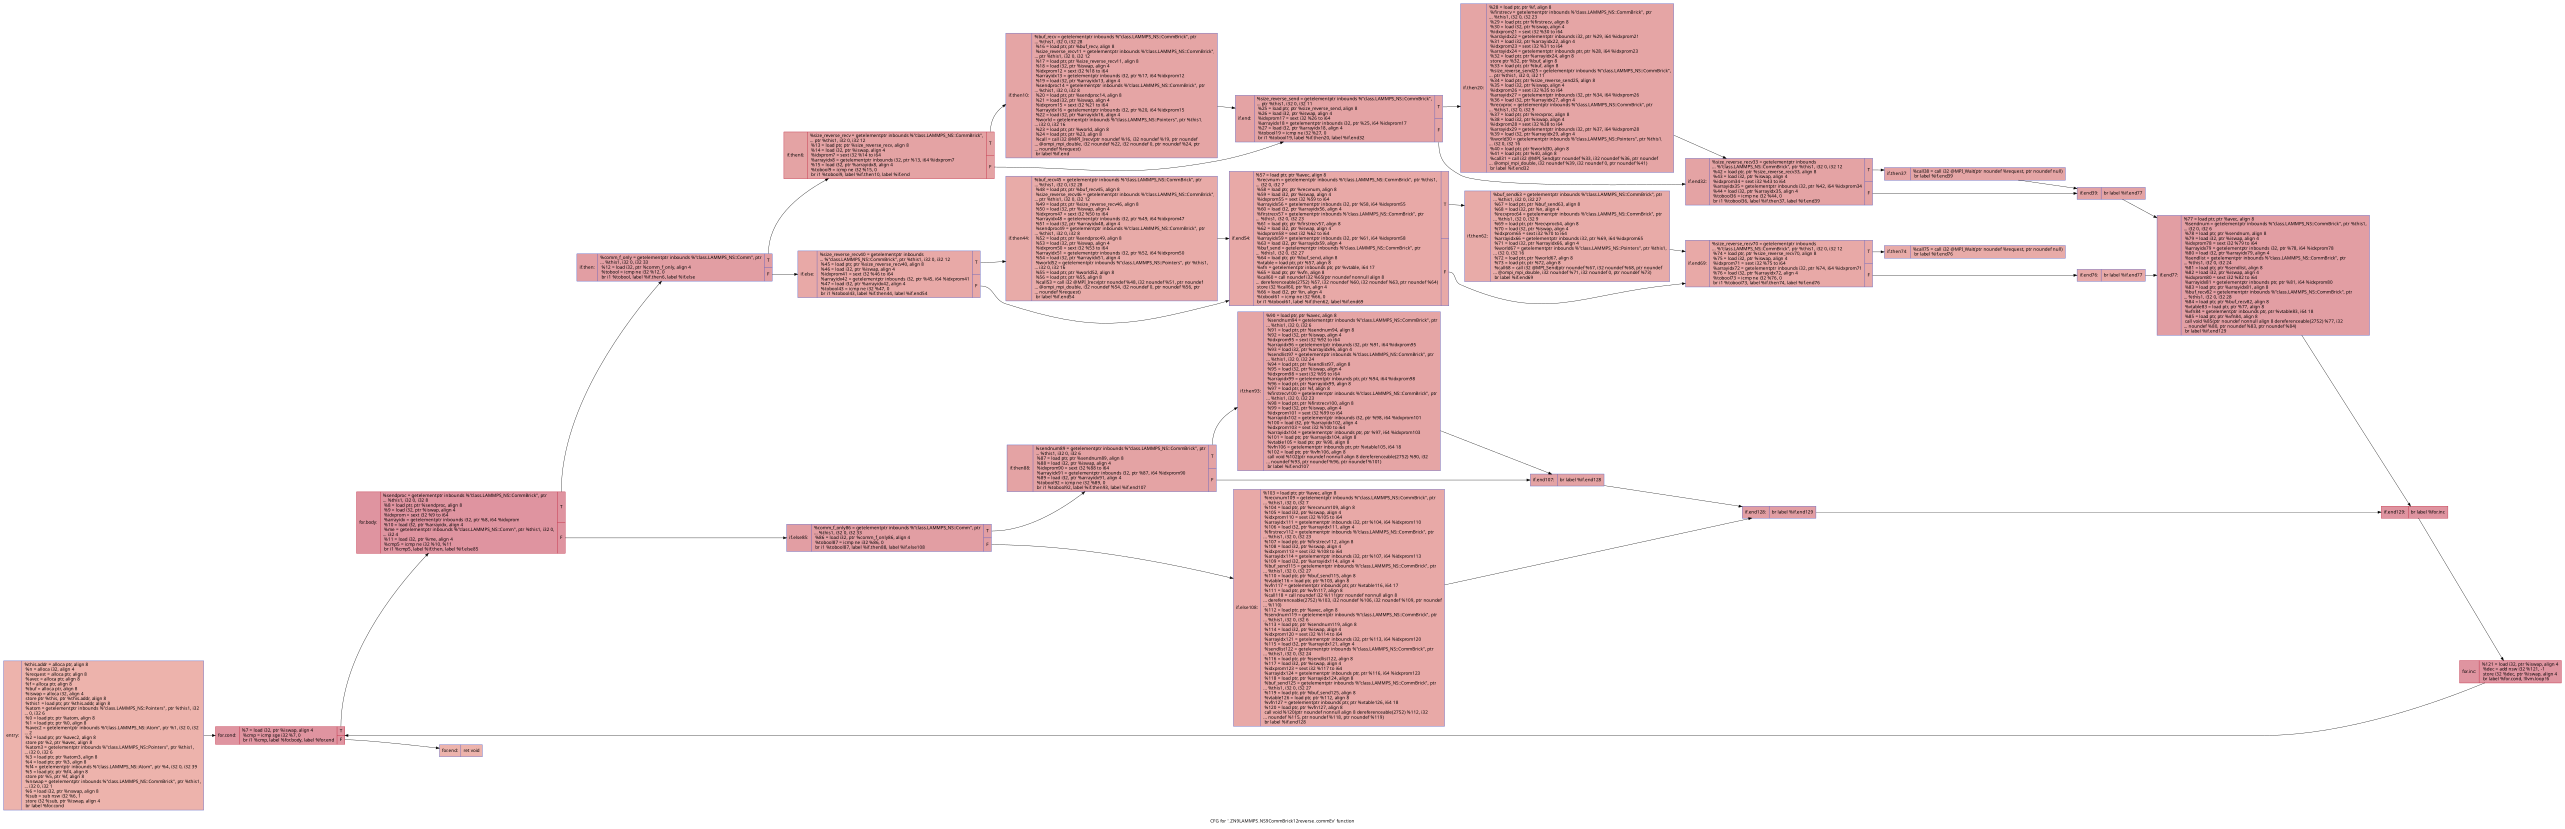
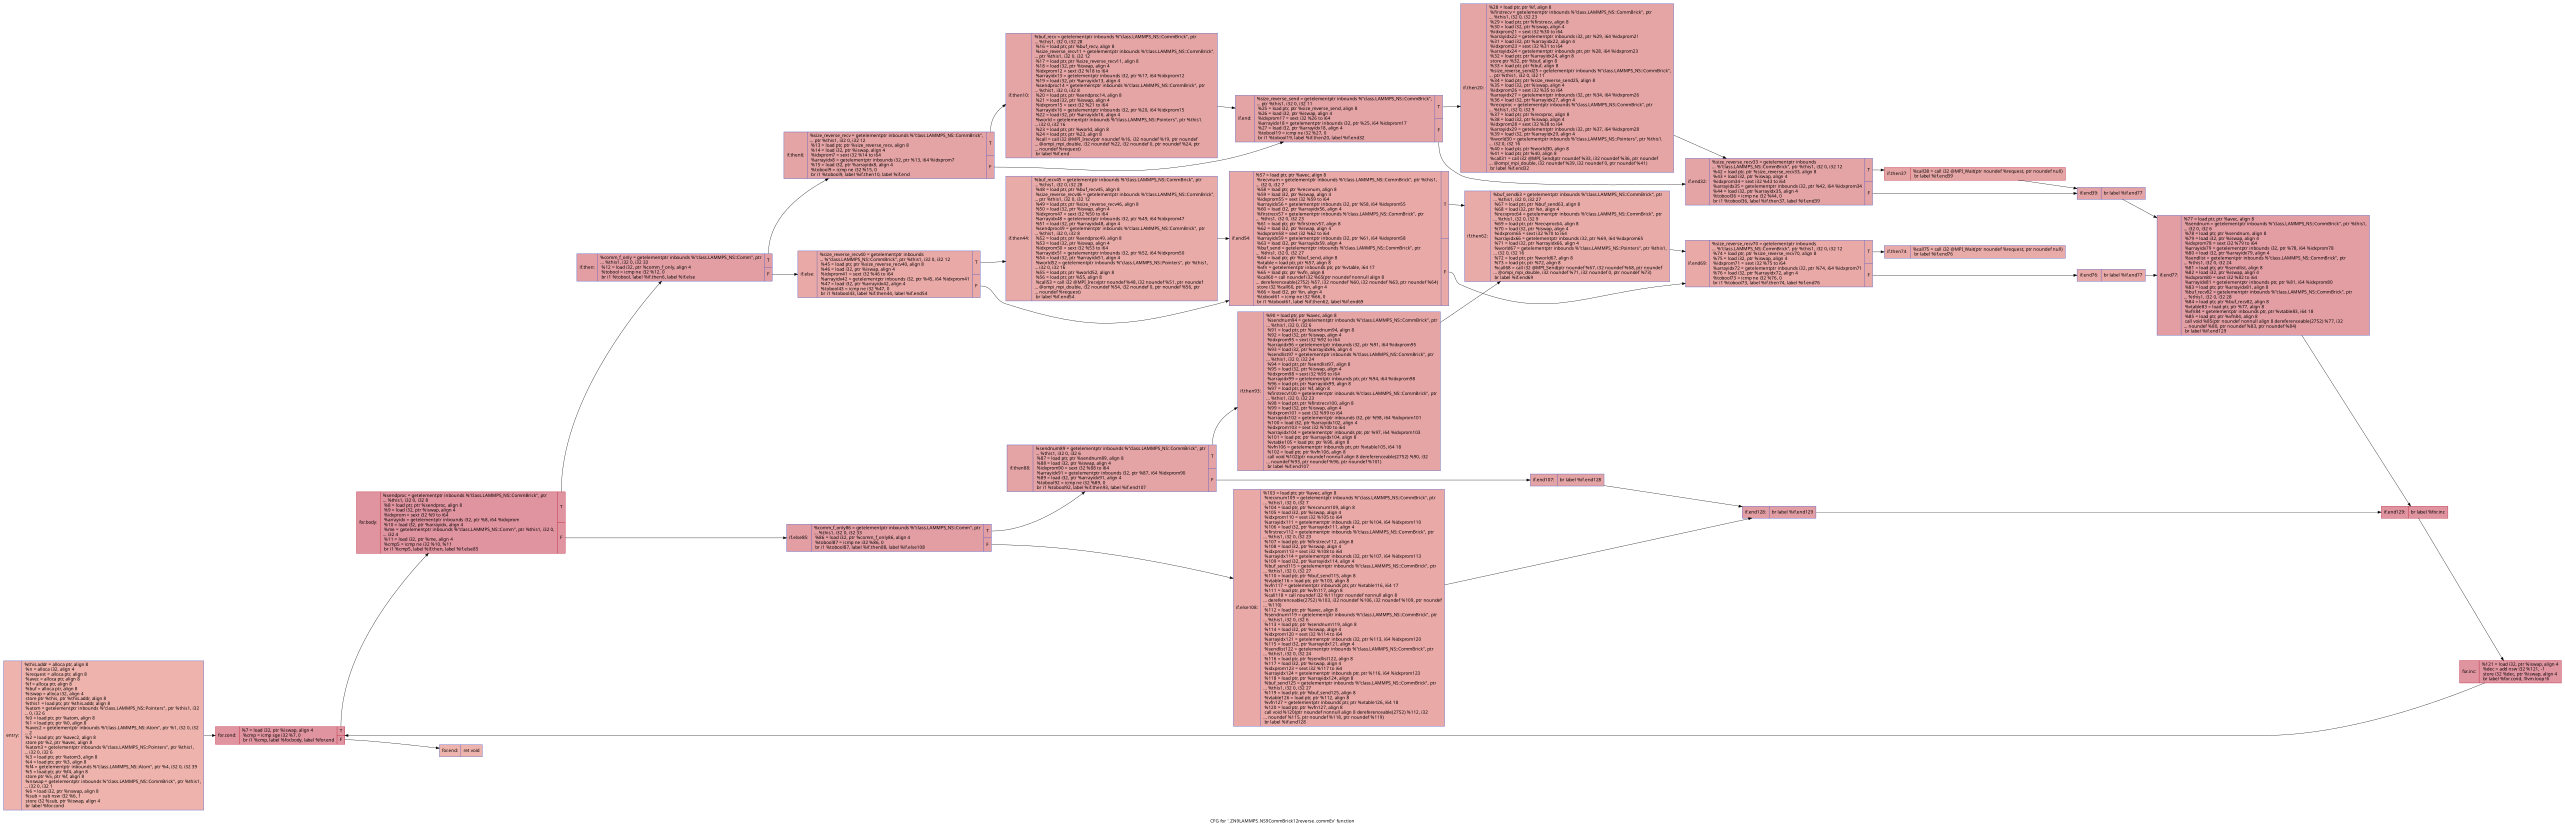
(889, 155) -> (889, 155)
(1975, 174) -> (1975, 174)
(1495, 452) -> (1469, 303)
